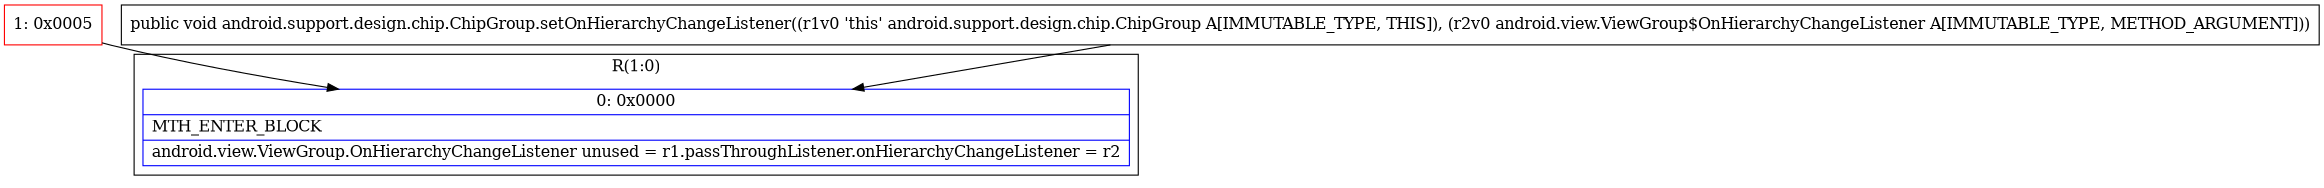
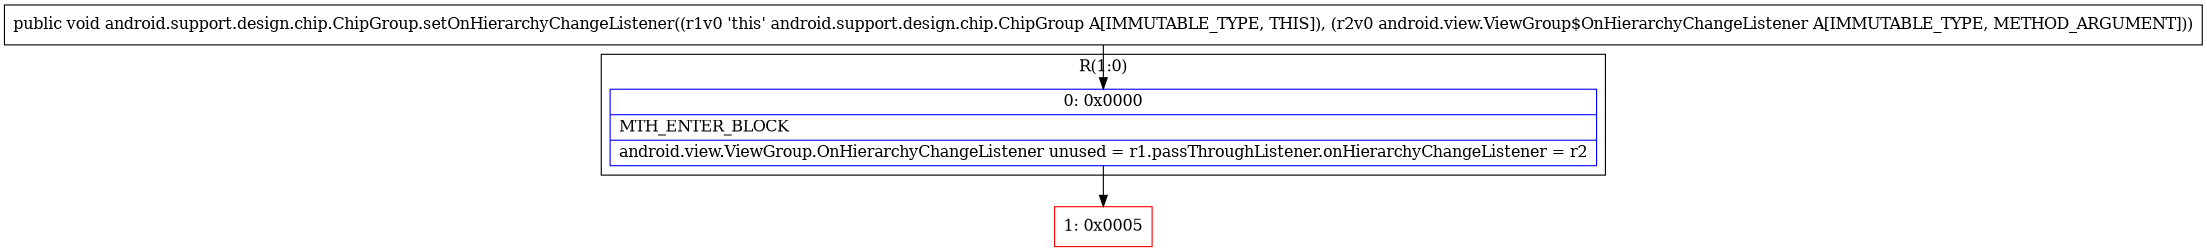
(214, 67) -> (1103, 182)
